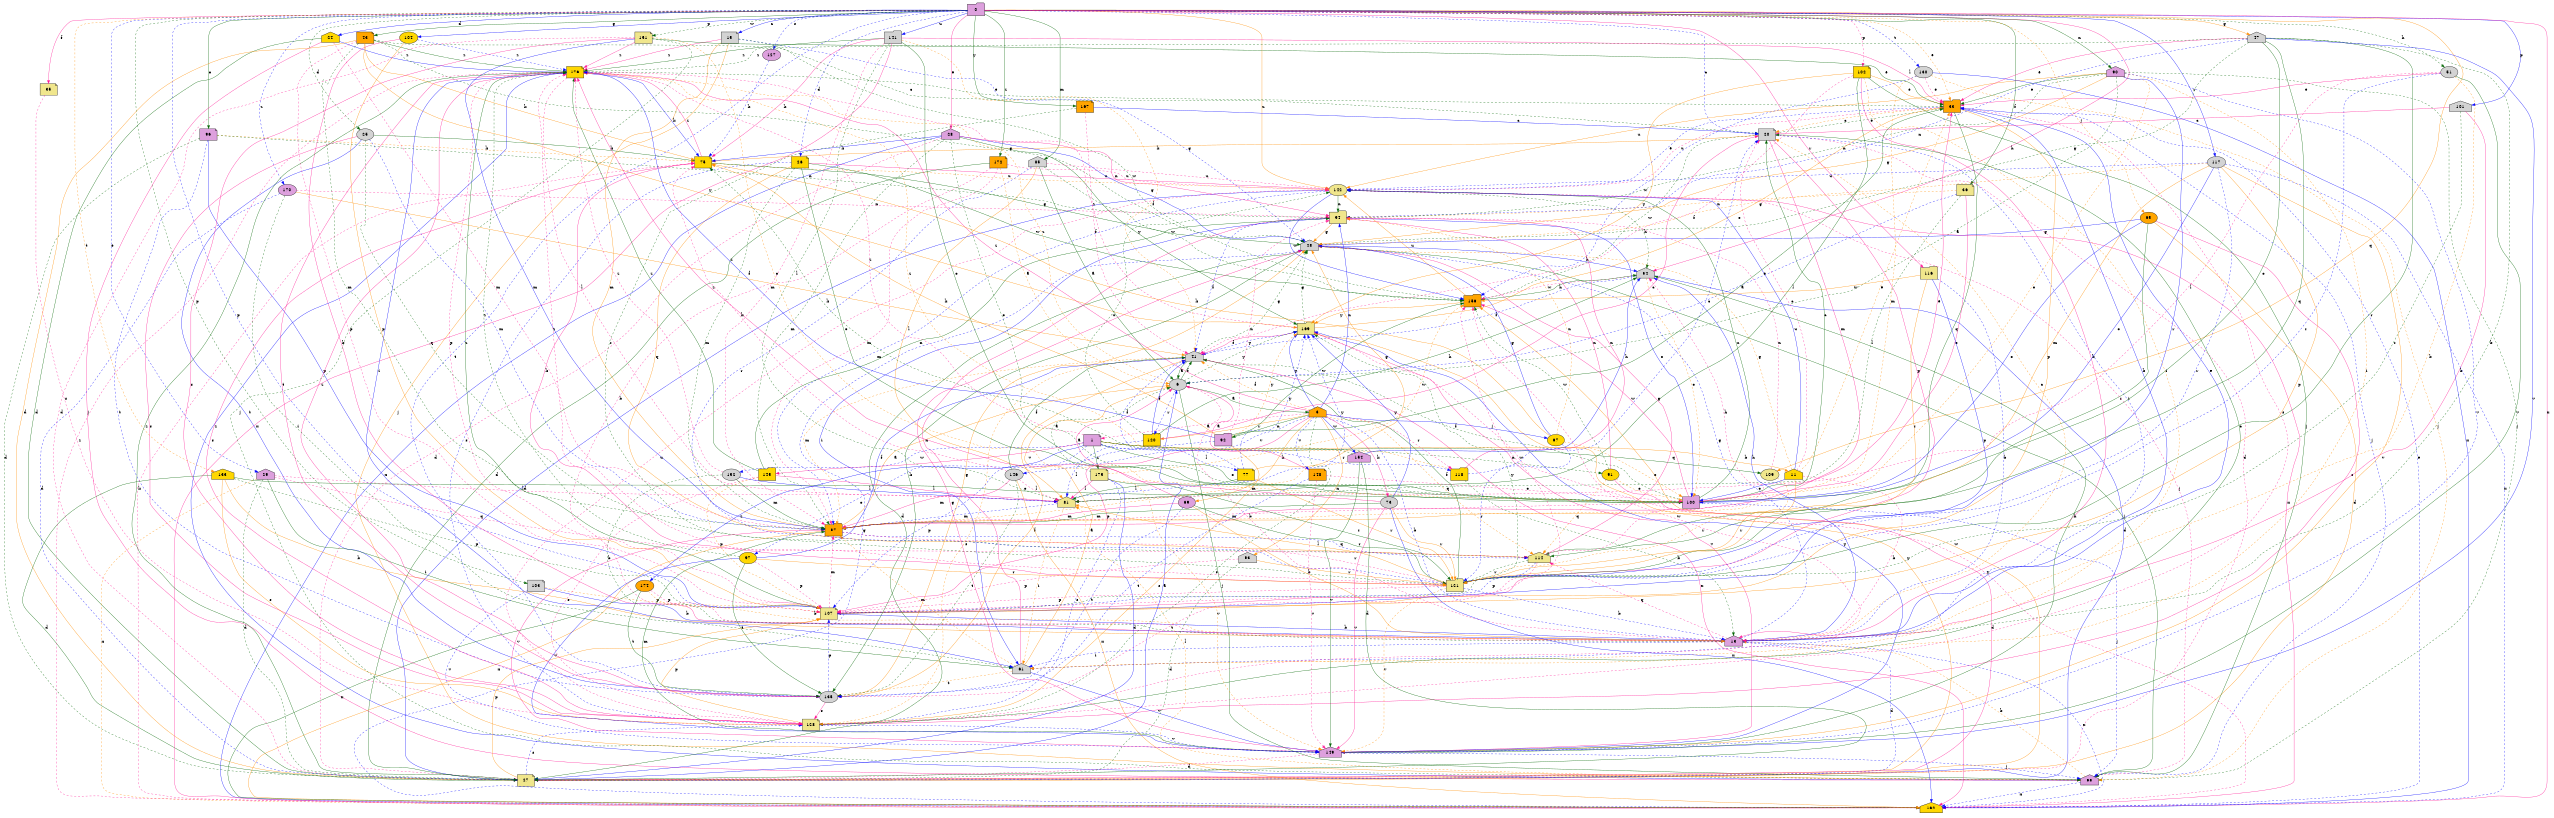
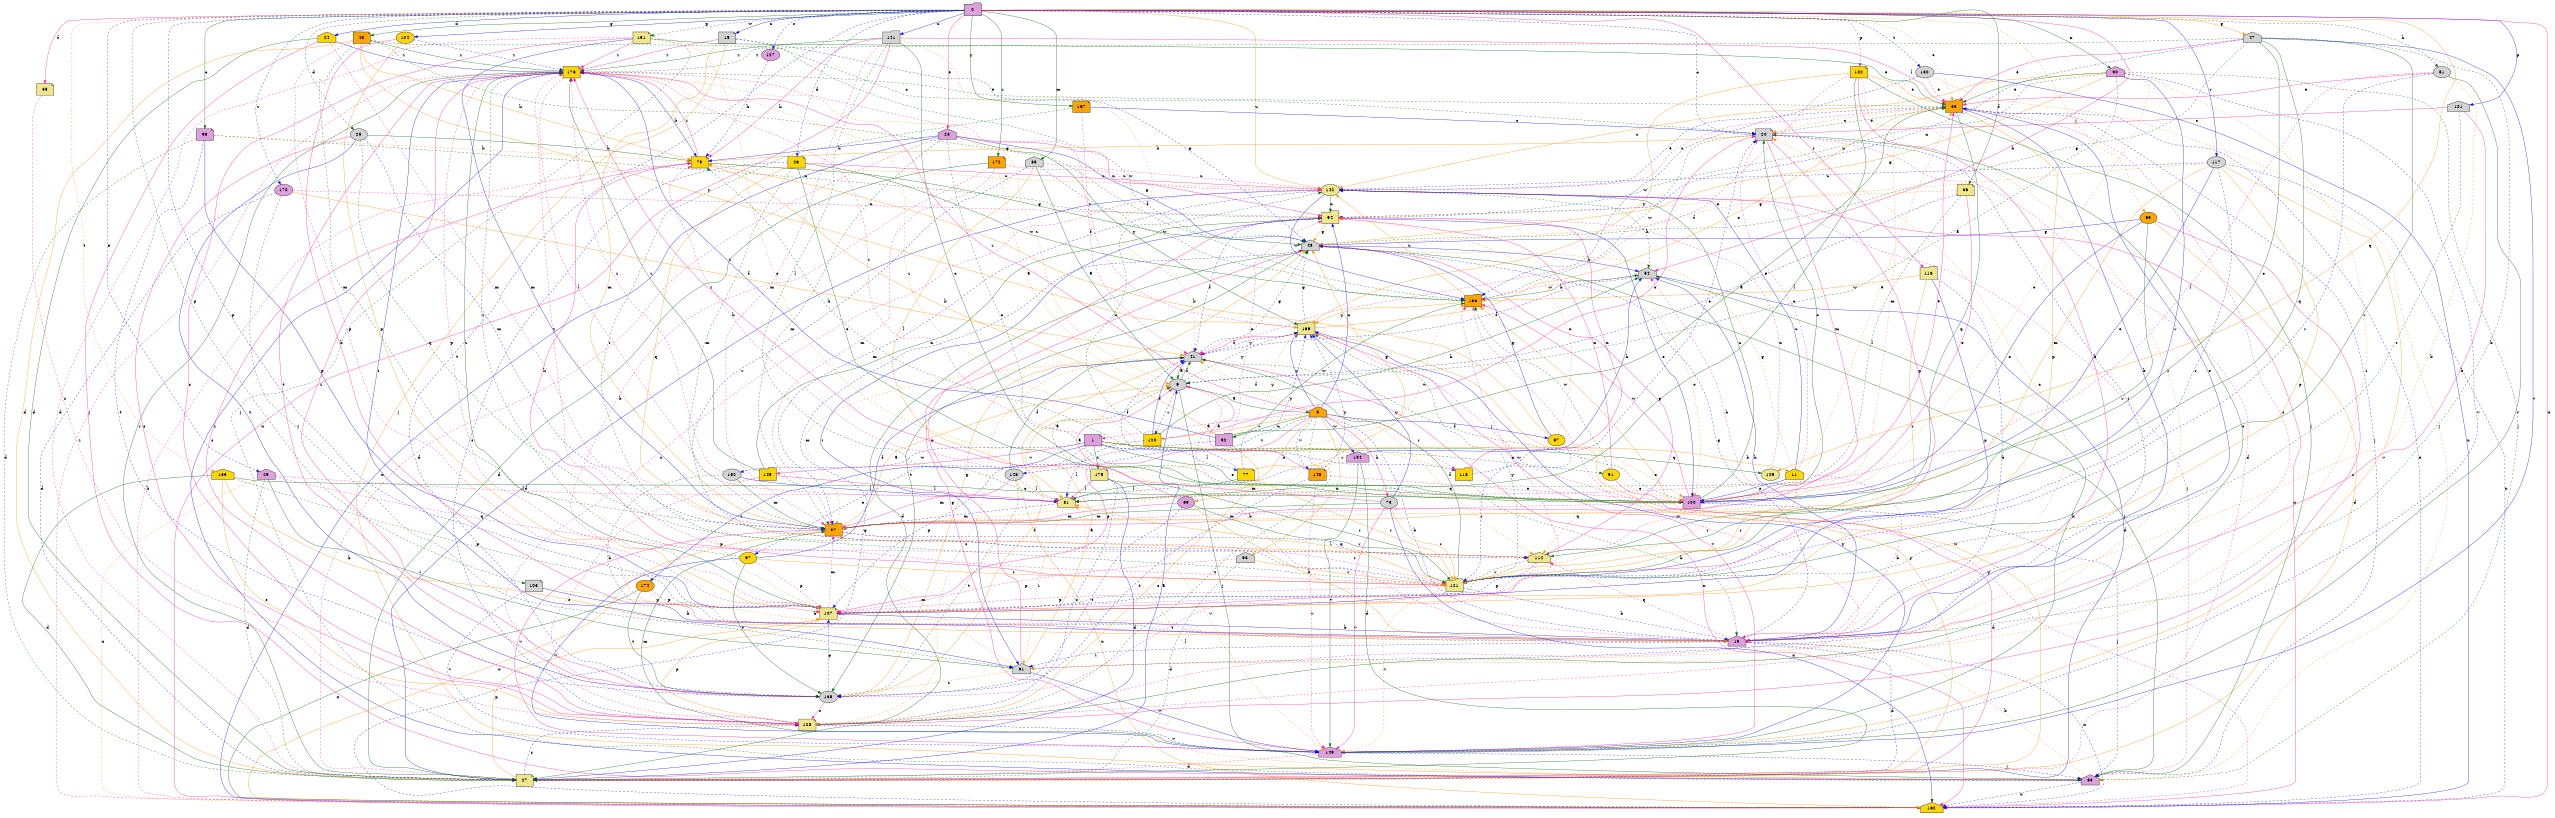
(911, 475) -> (911, 475)
